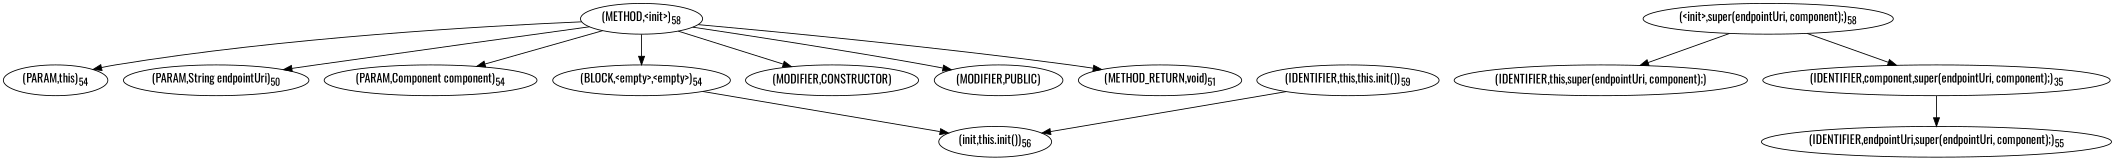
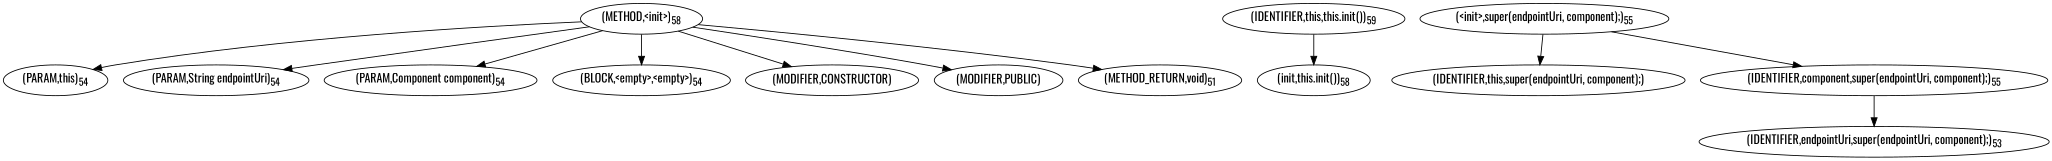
(1852, 18) -> (1629, 18)
(276, 79) -> (276, 79)
(2059, 79) -> (1996, 79)
(821, 112) -> none
(1027, 141) -> (1345, 79)
(2059, 141) -> (1997, 141)
